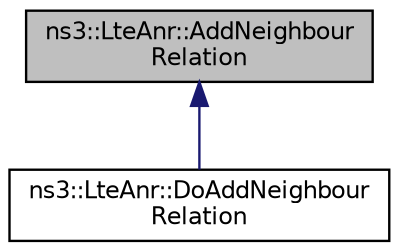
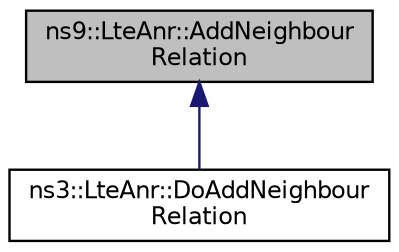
(199, 46) -> (199, 46)
